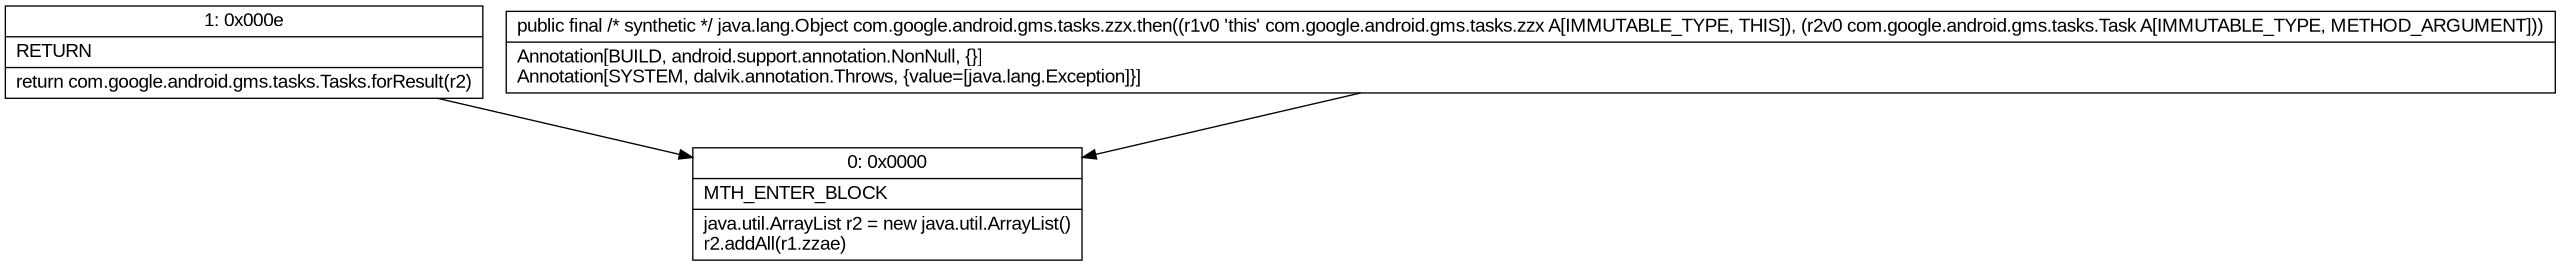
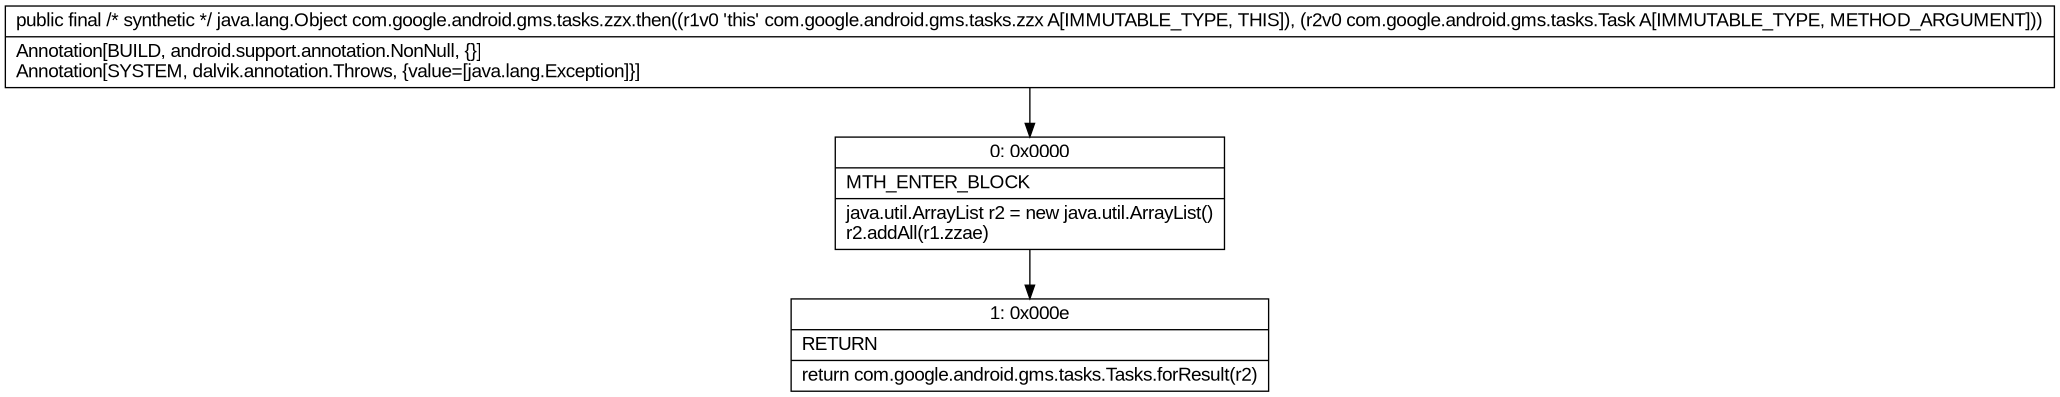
(558, 126) -> (1030, 267)
